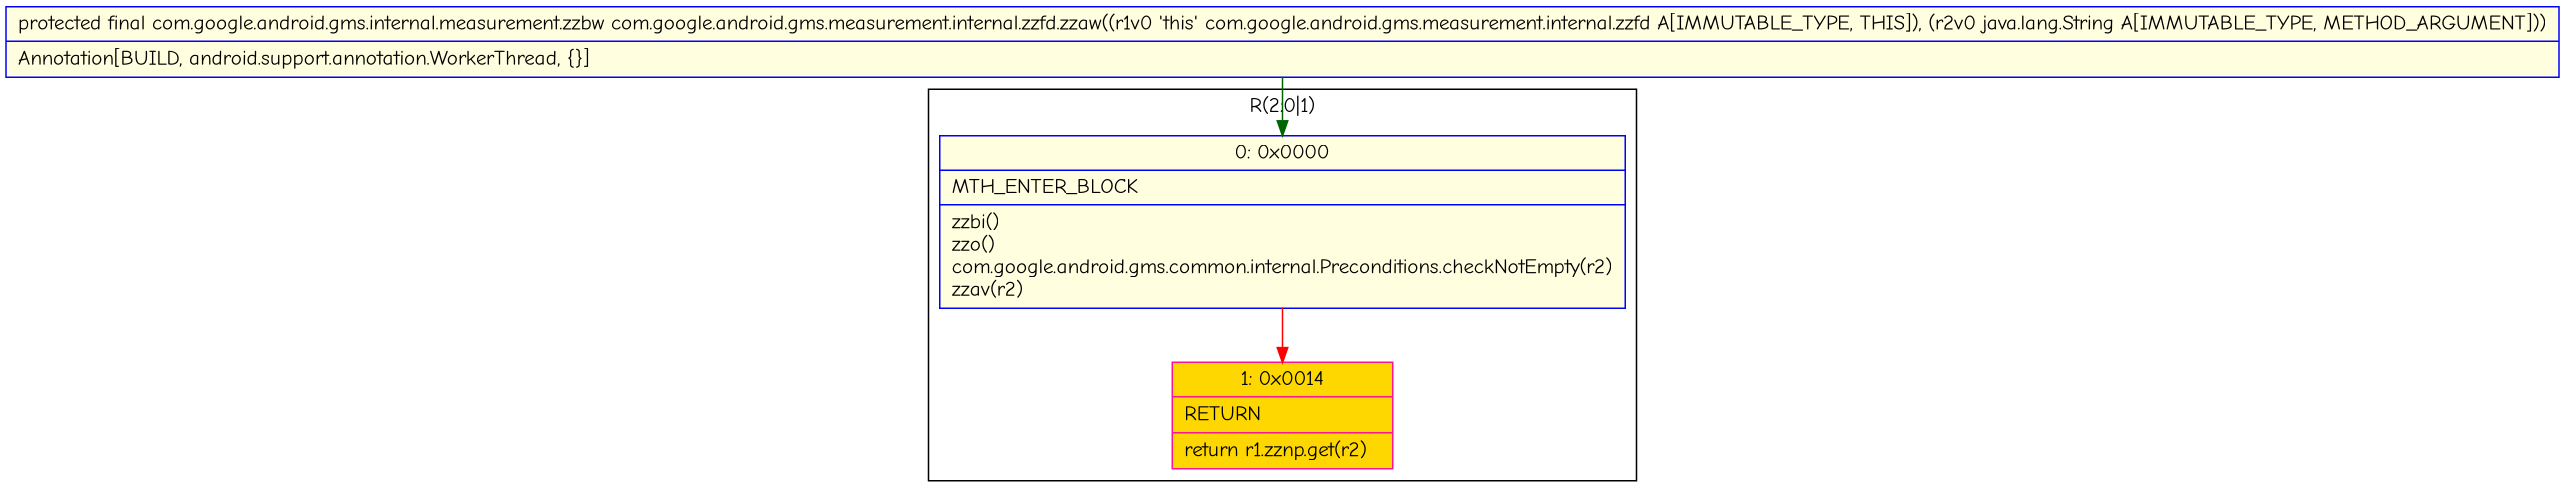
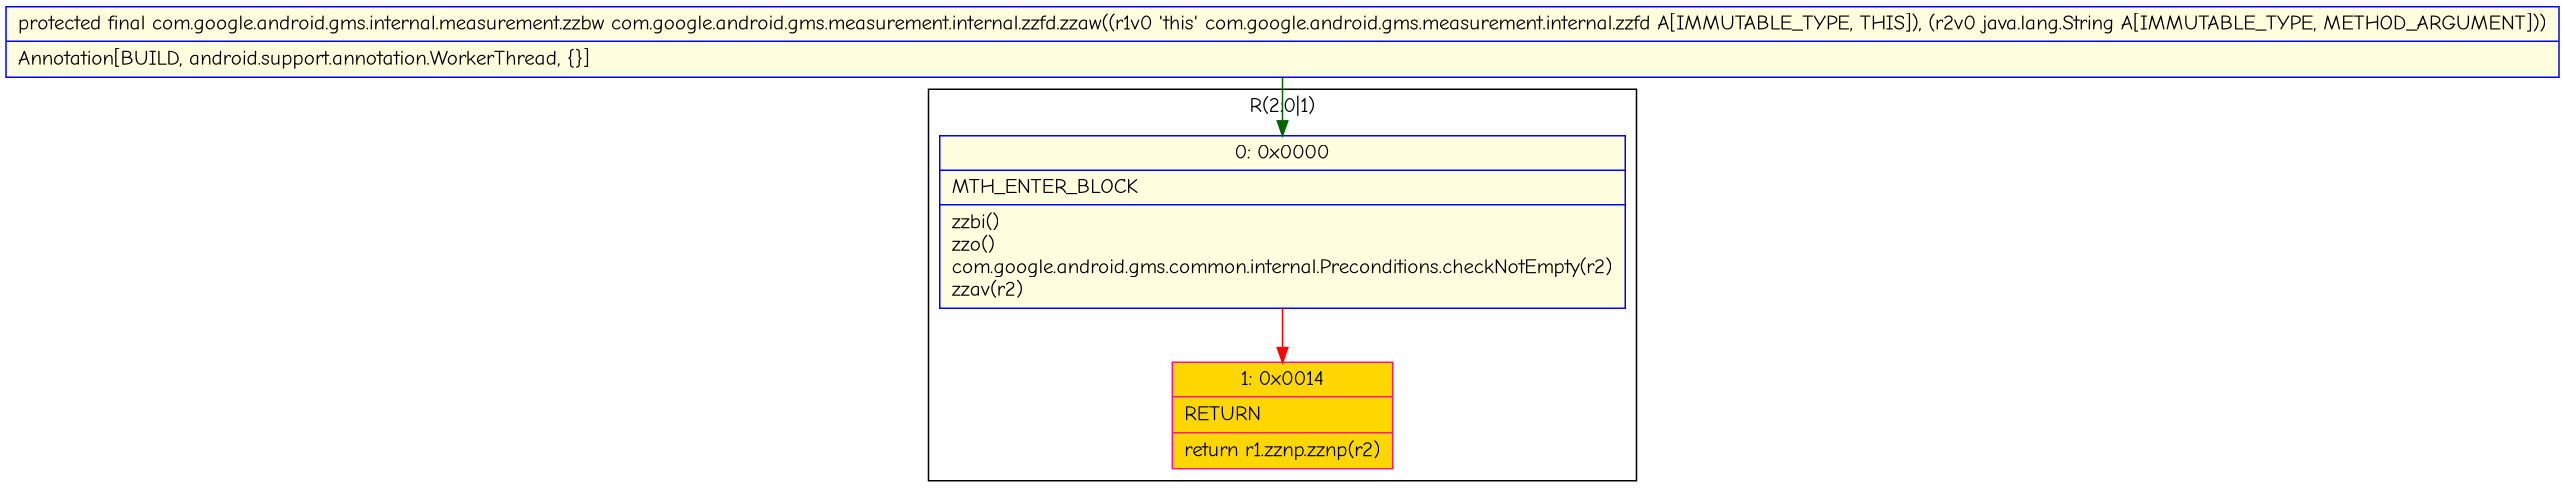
(1276, 450) -> (1282, 450)
